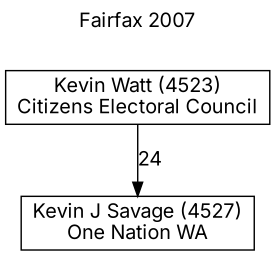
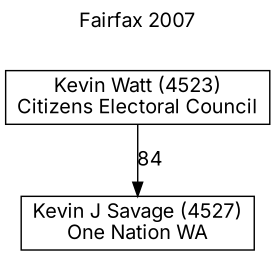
(150, 160) -> (150, 160)
